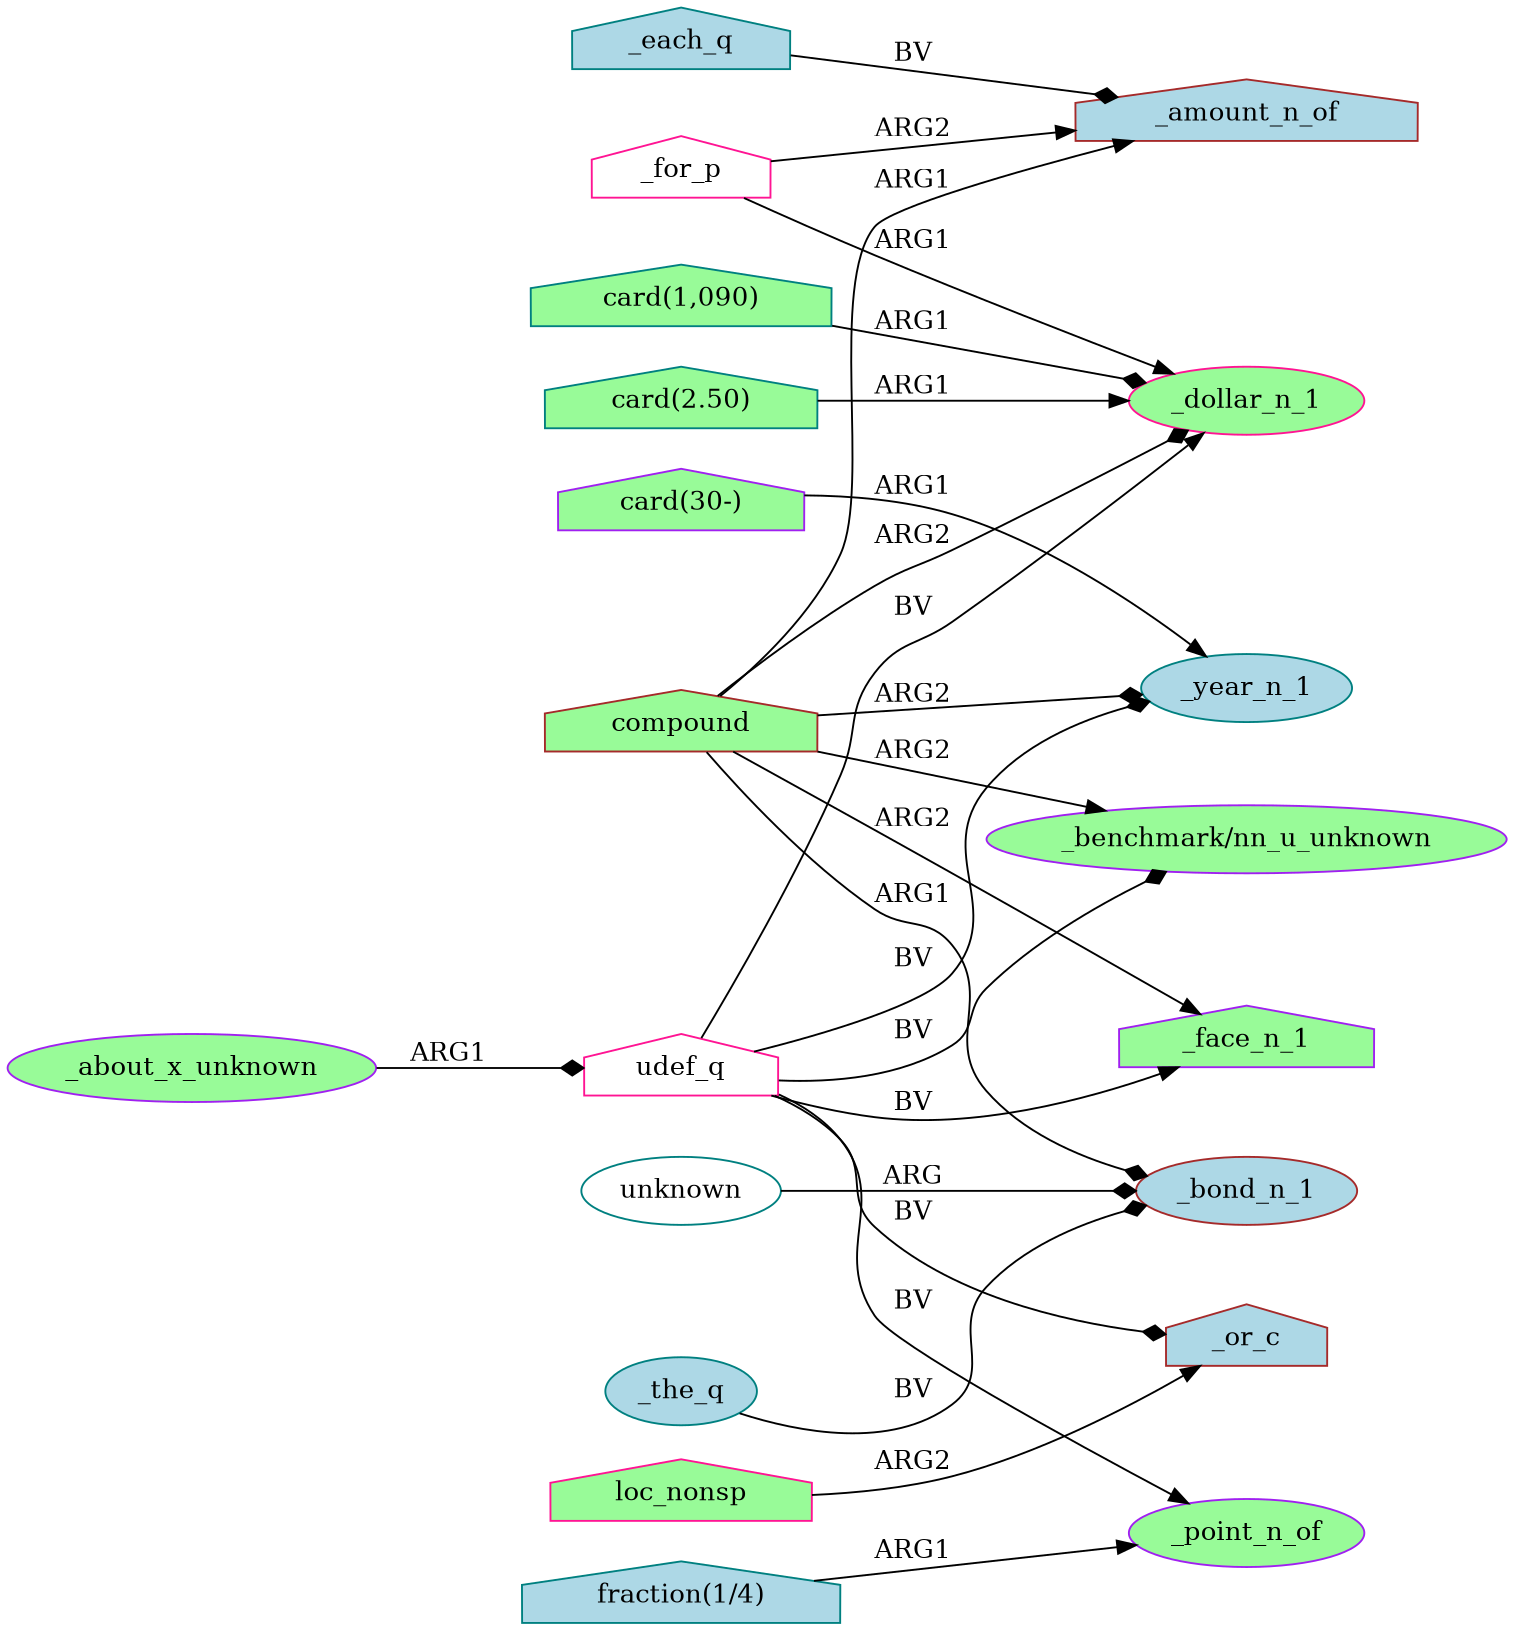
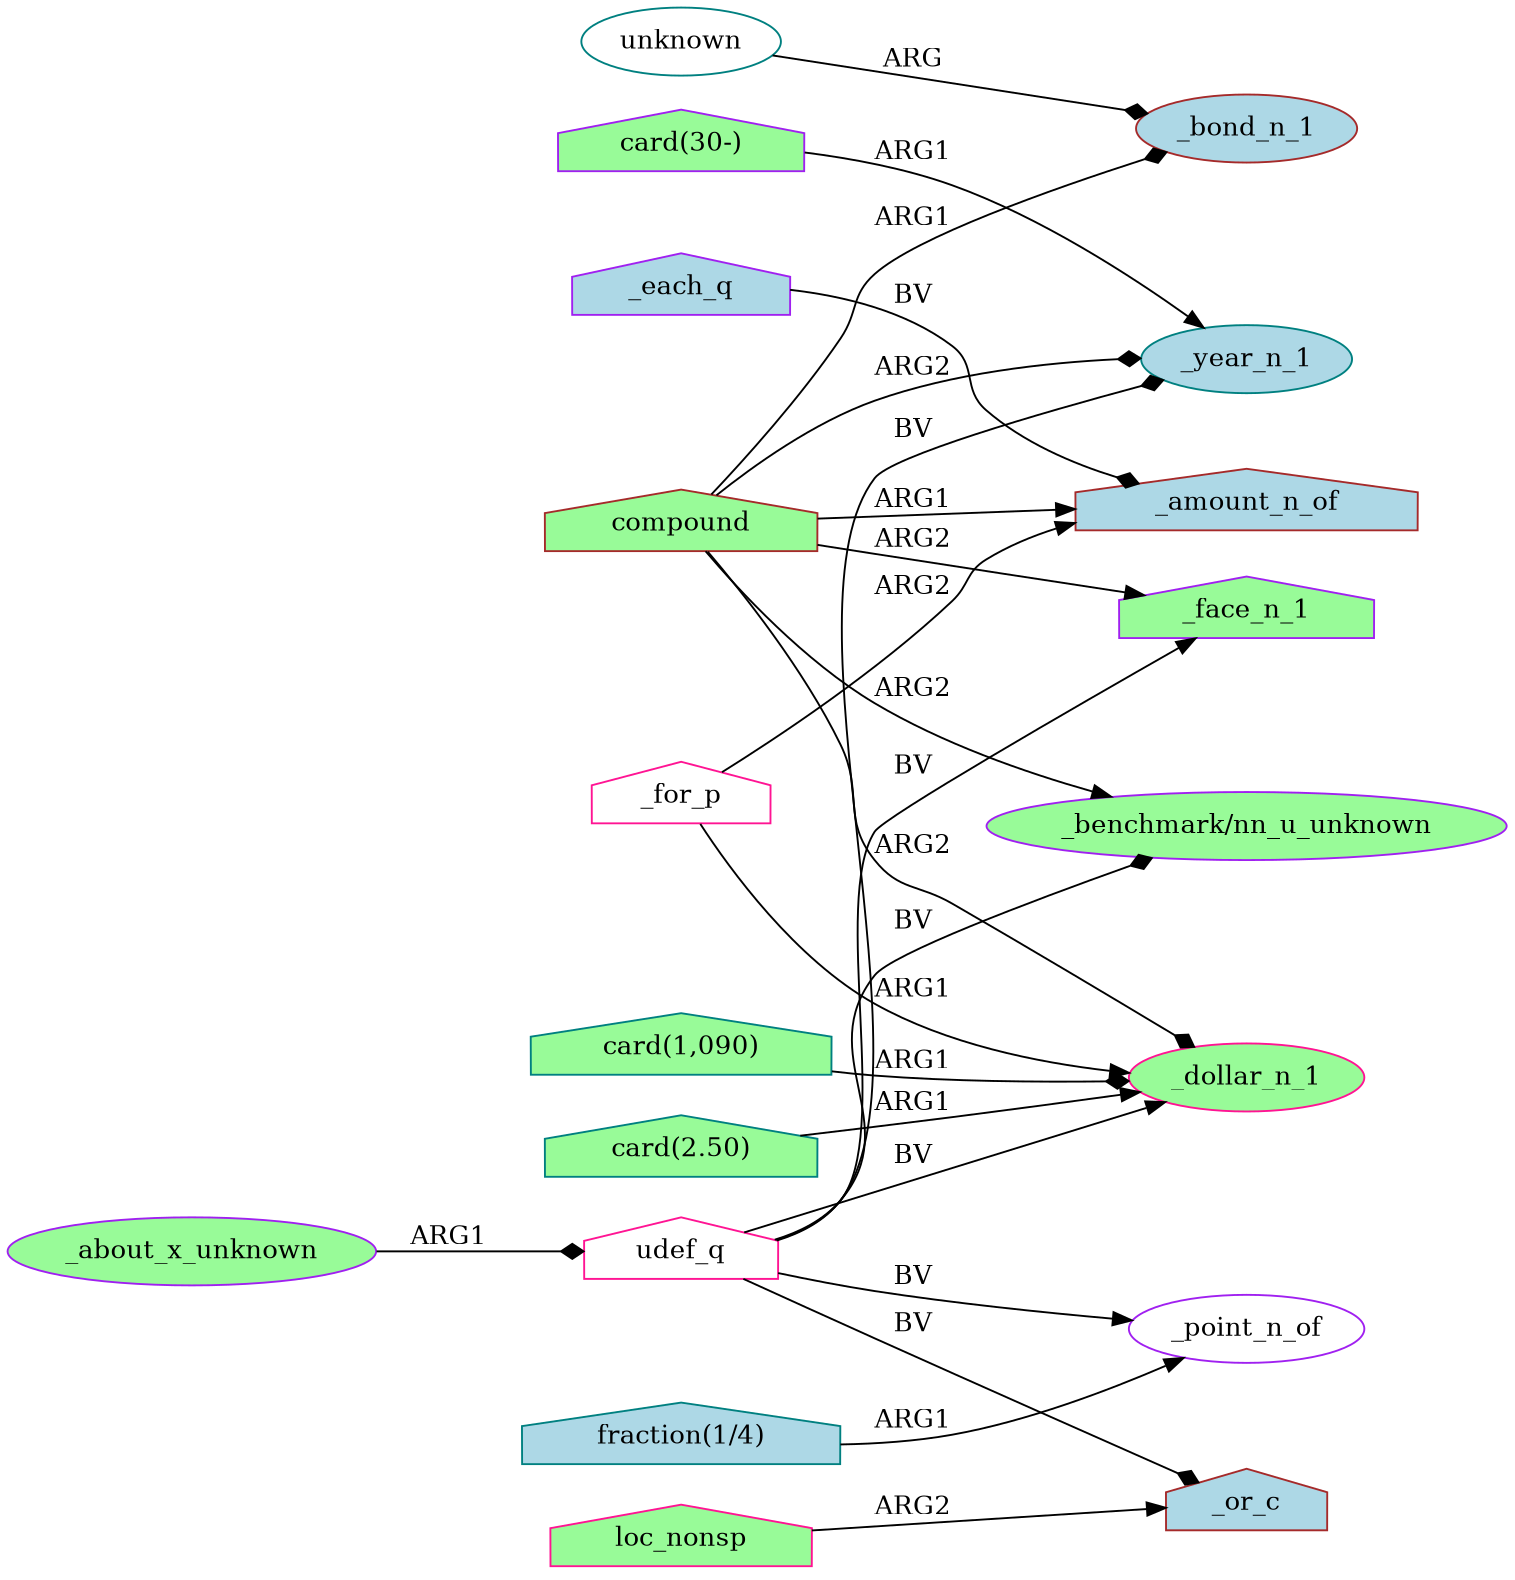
(681, 42) -> (681, 287)
(681, 1391) -> none
(1247, 1533) -> (1247, 1329)
